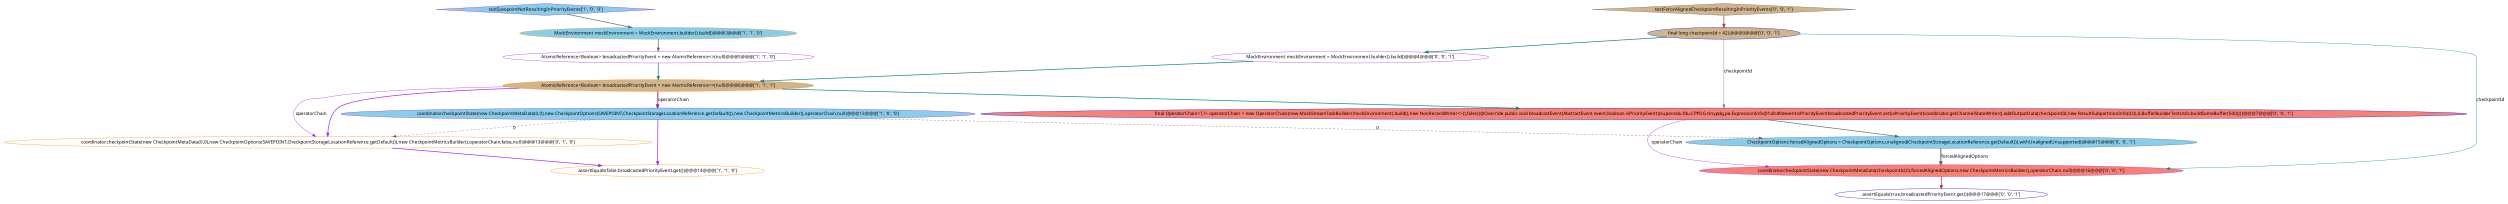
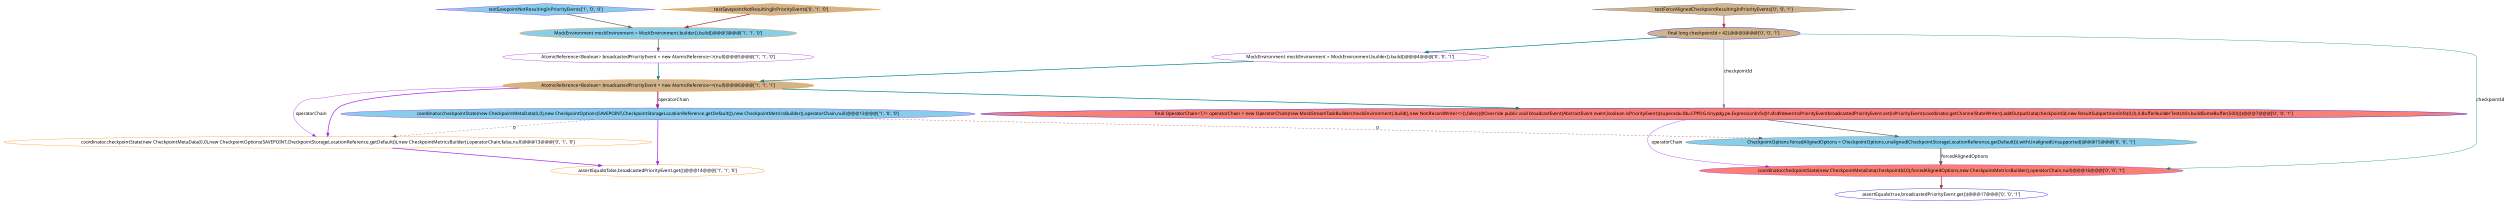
none -> (771, 9)
